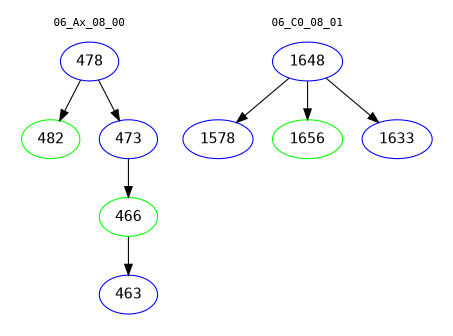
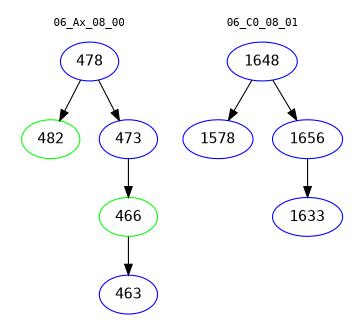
(348, 97) -> (308, 173)
(308, 139) -> (308, 139)
